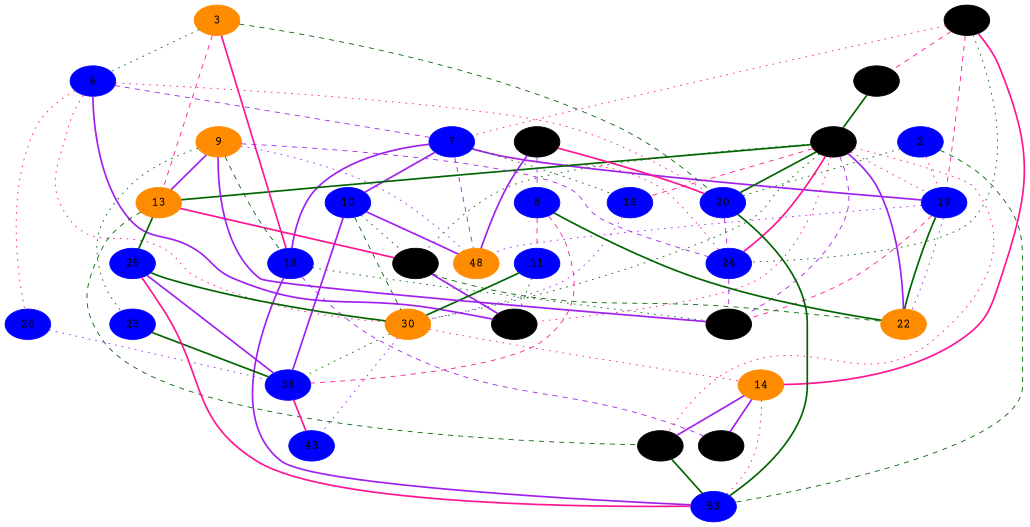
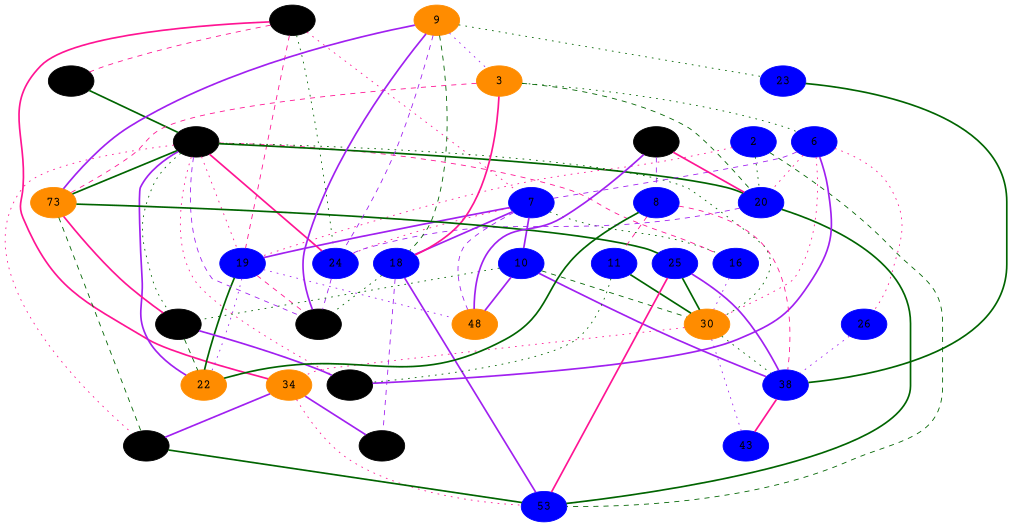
(355, 177) -> (468, 51)
(159, 203) -> (53, 203)
(761, 385) -> (289, 385)
